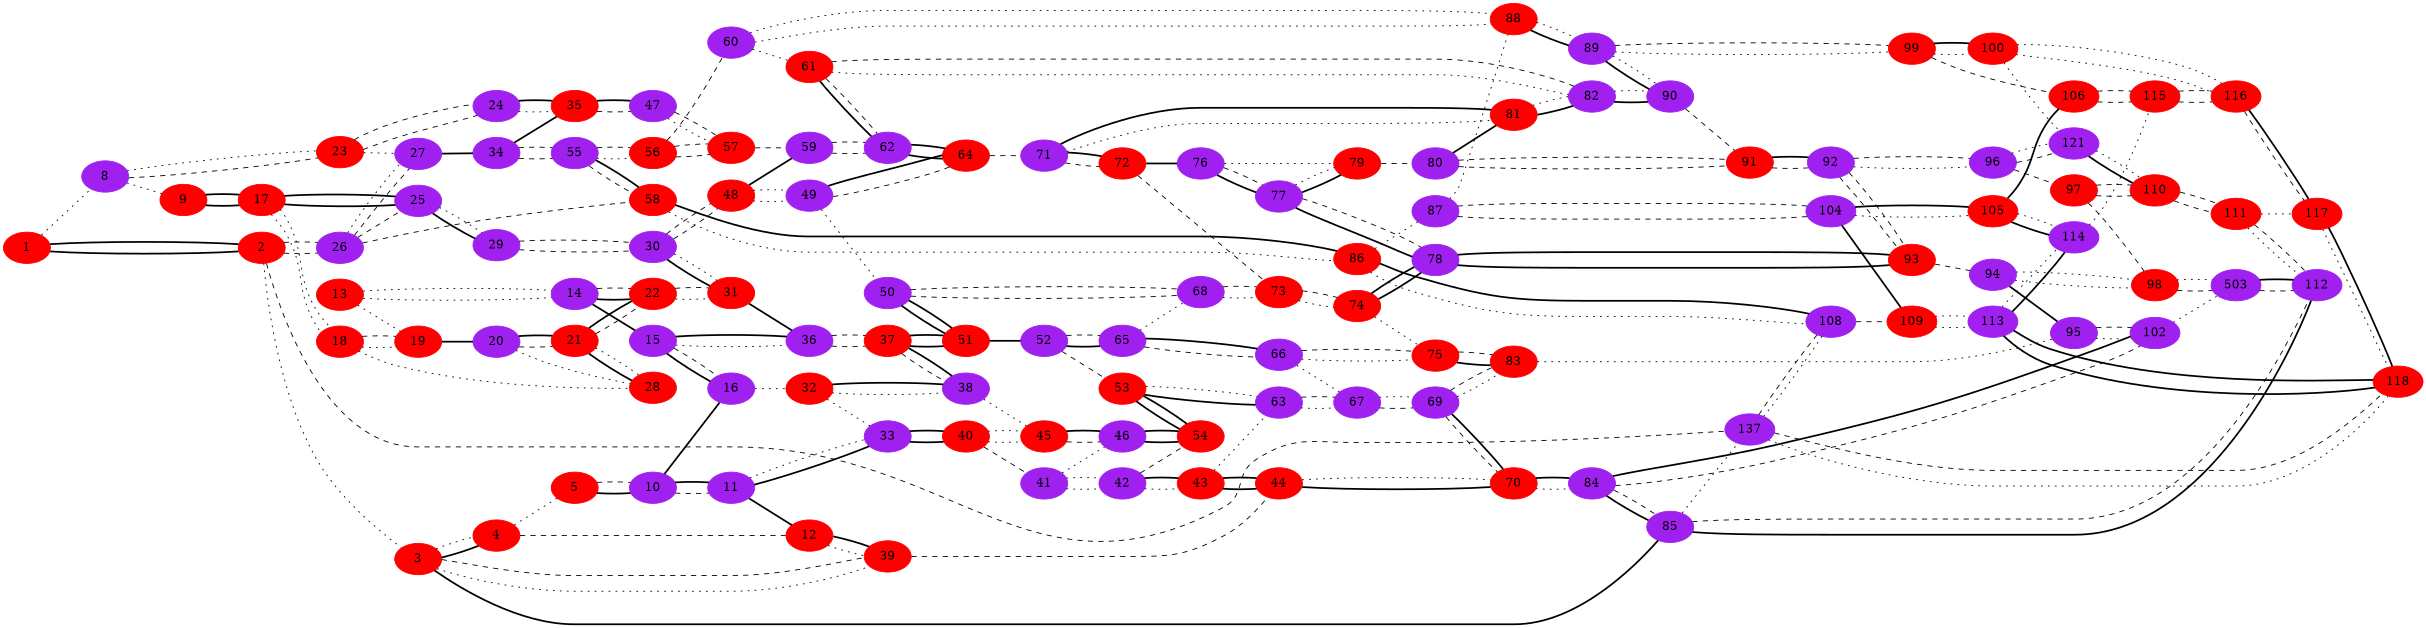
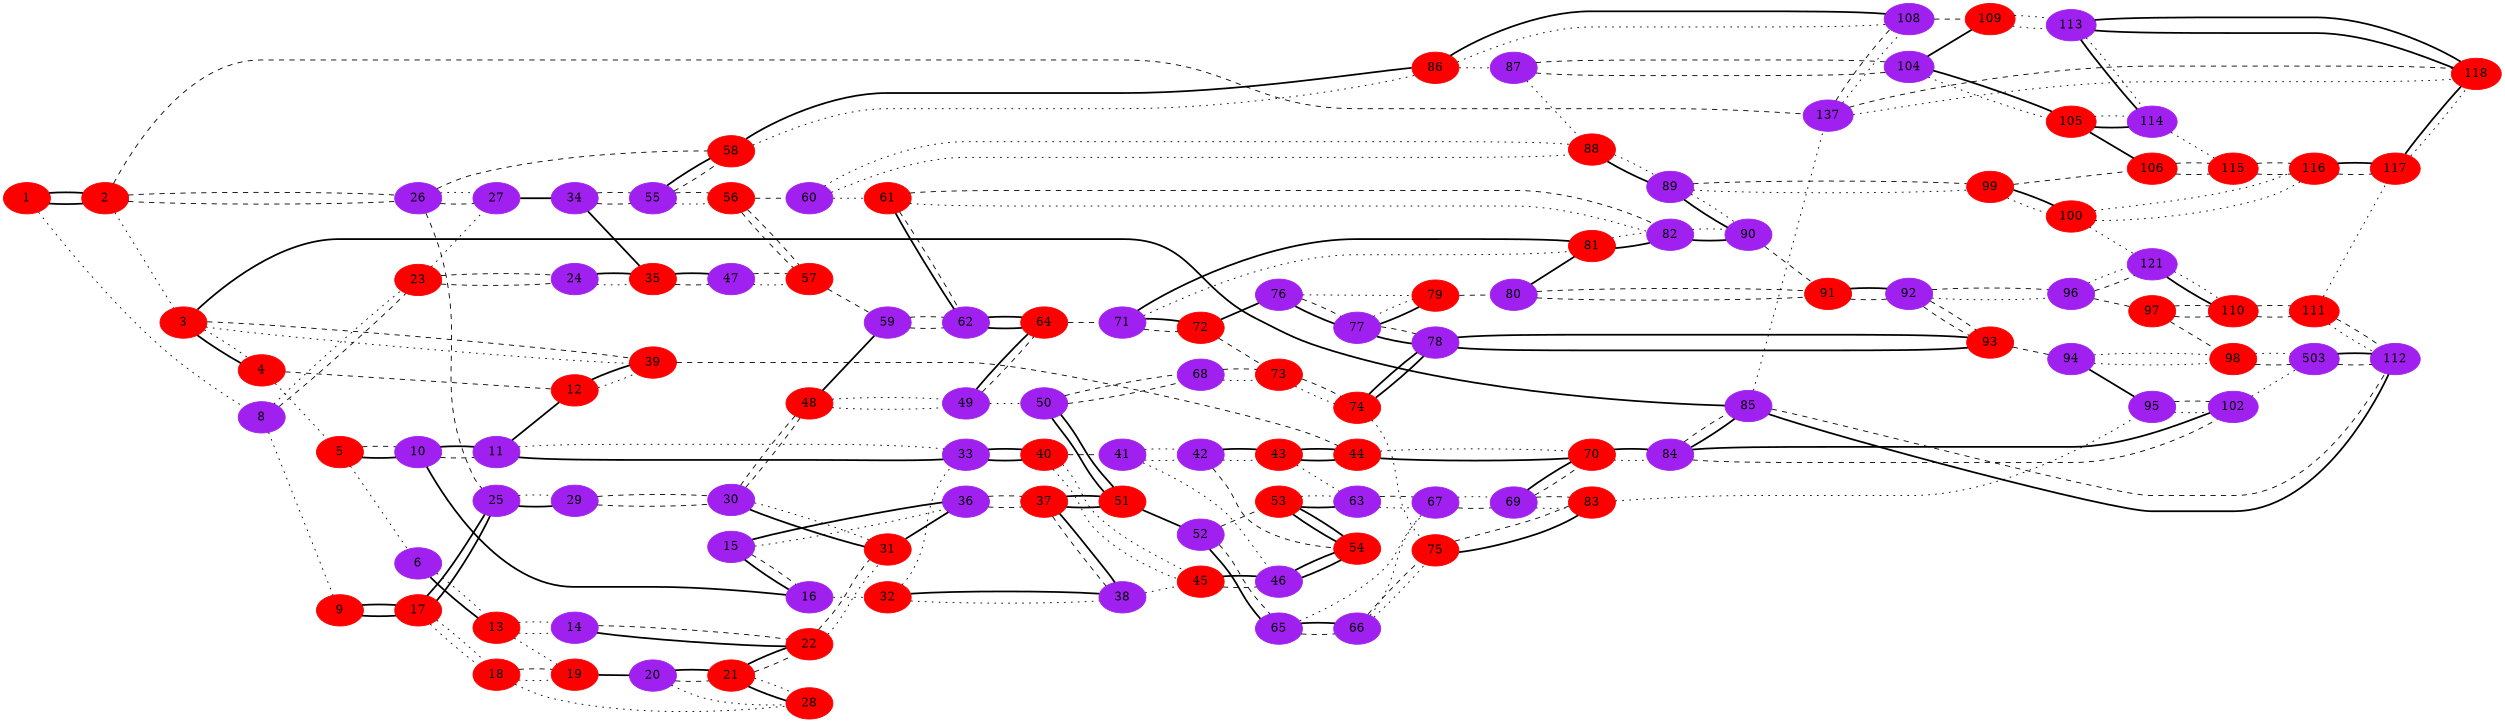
(603, 311) -> none
(1162, 316) -> (1371, 580)
none -> (418, 563)
